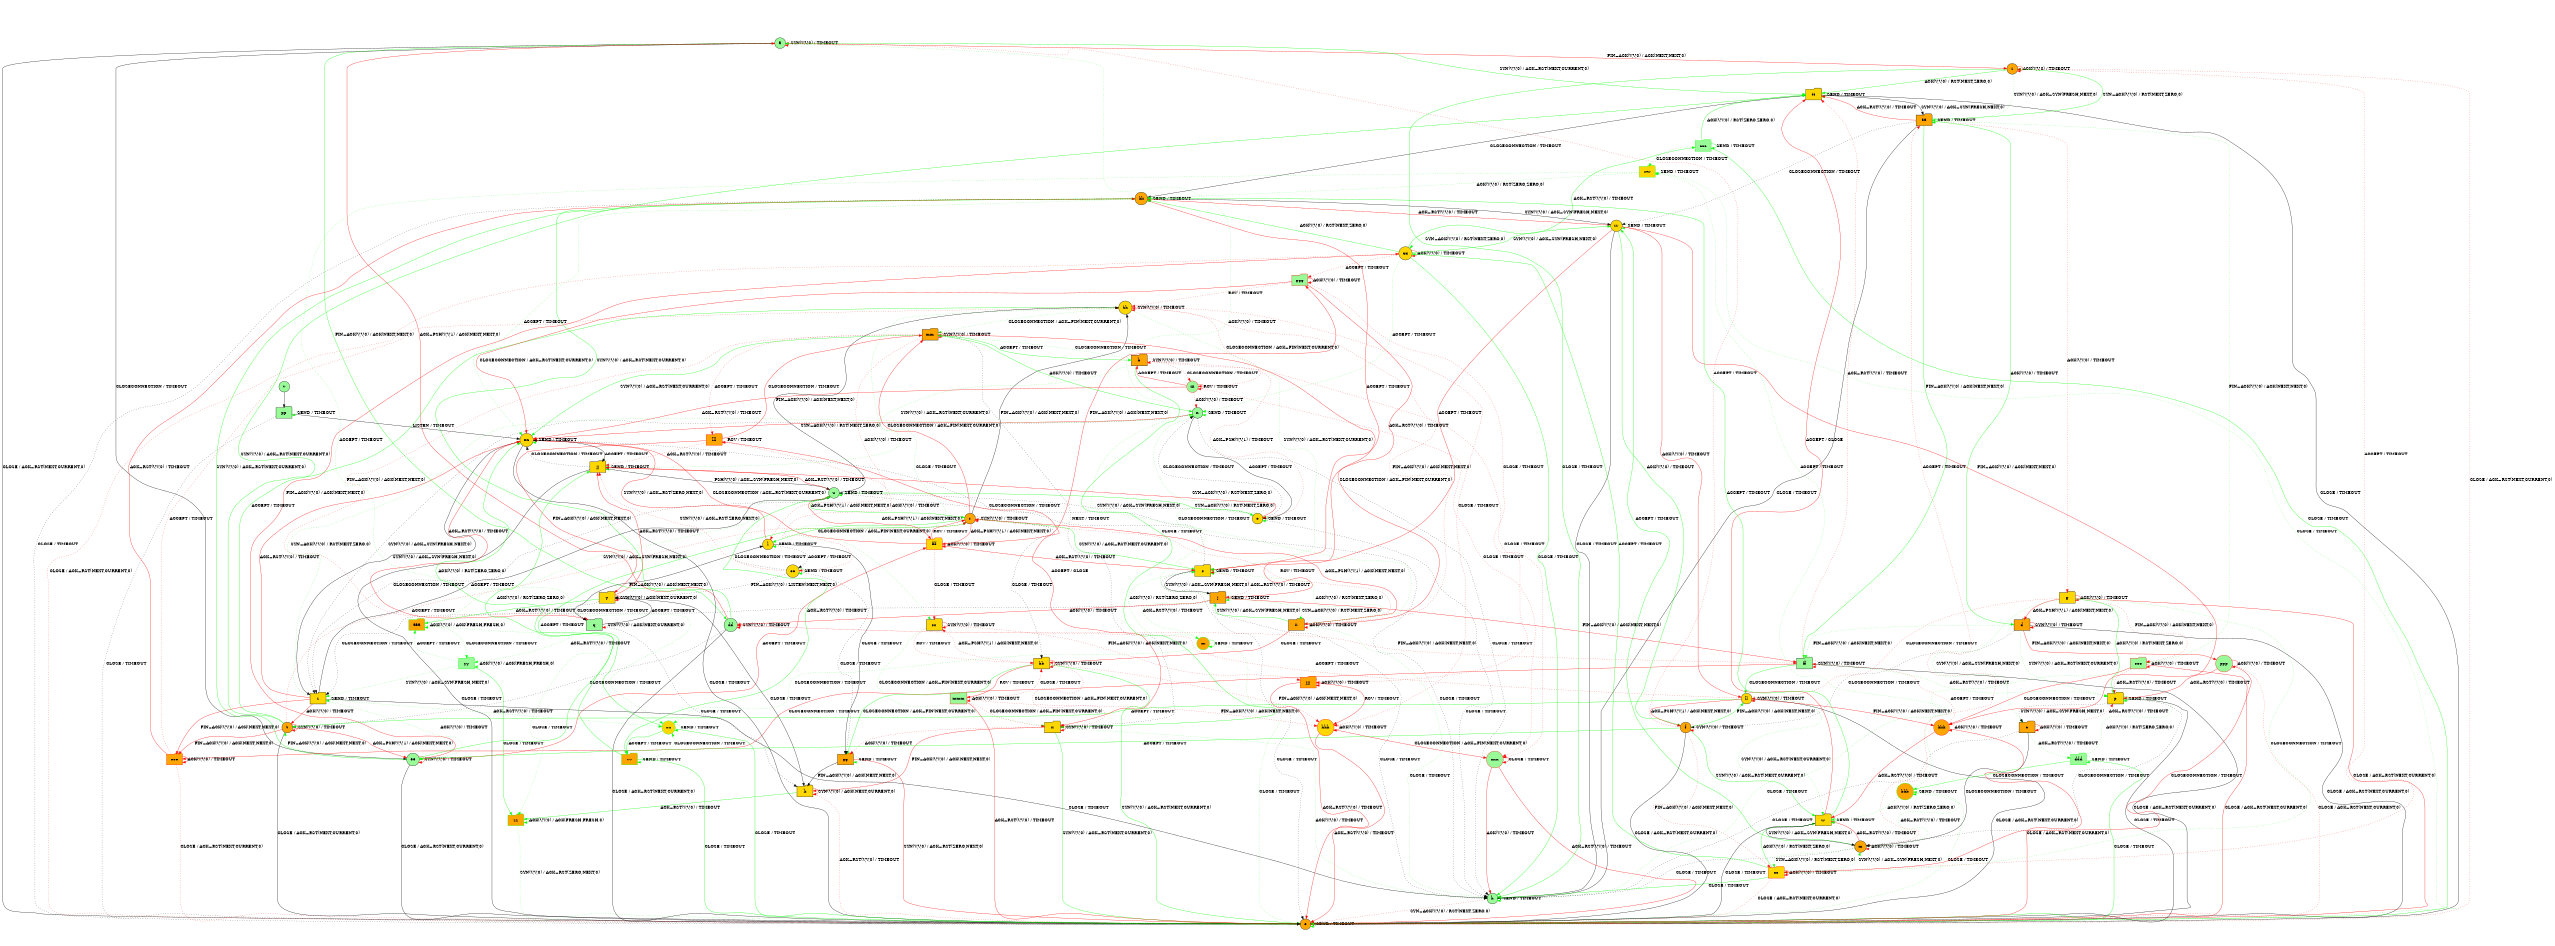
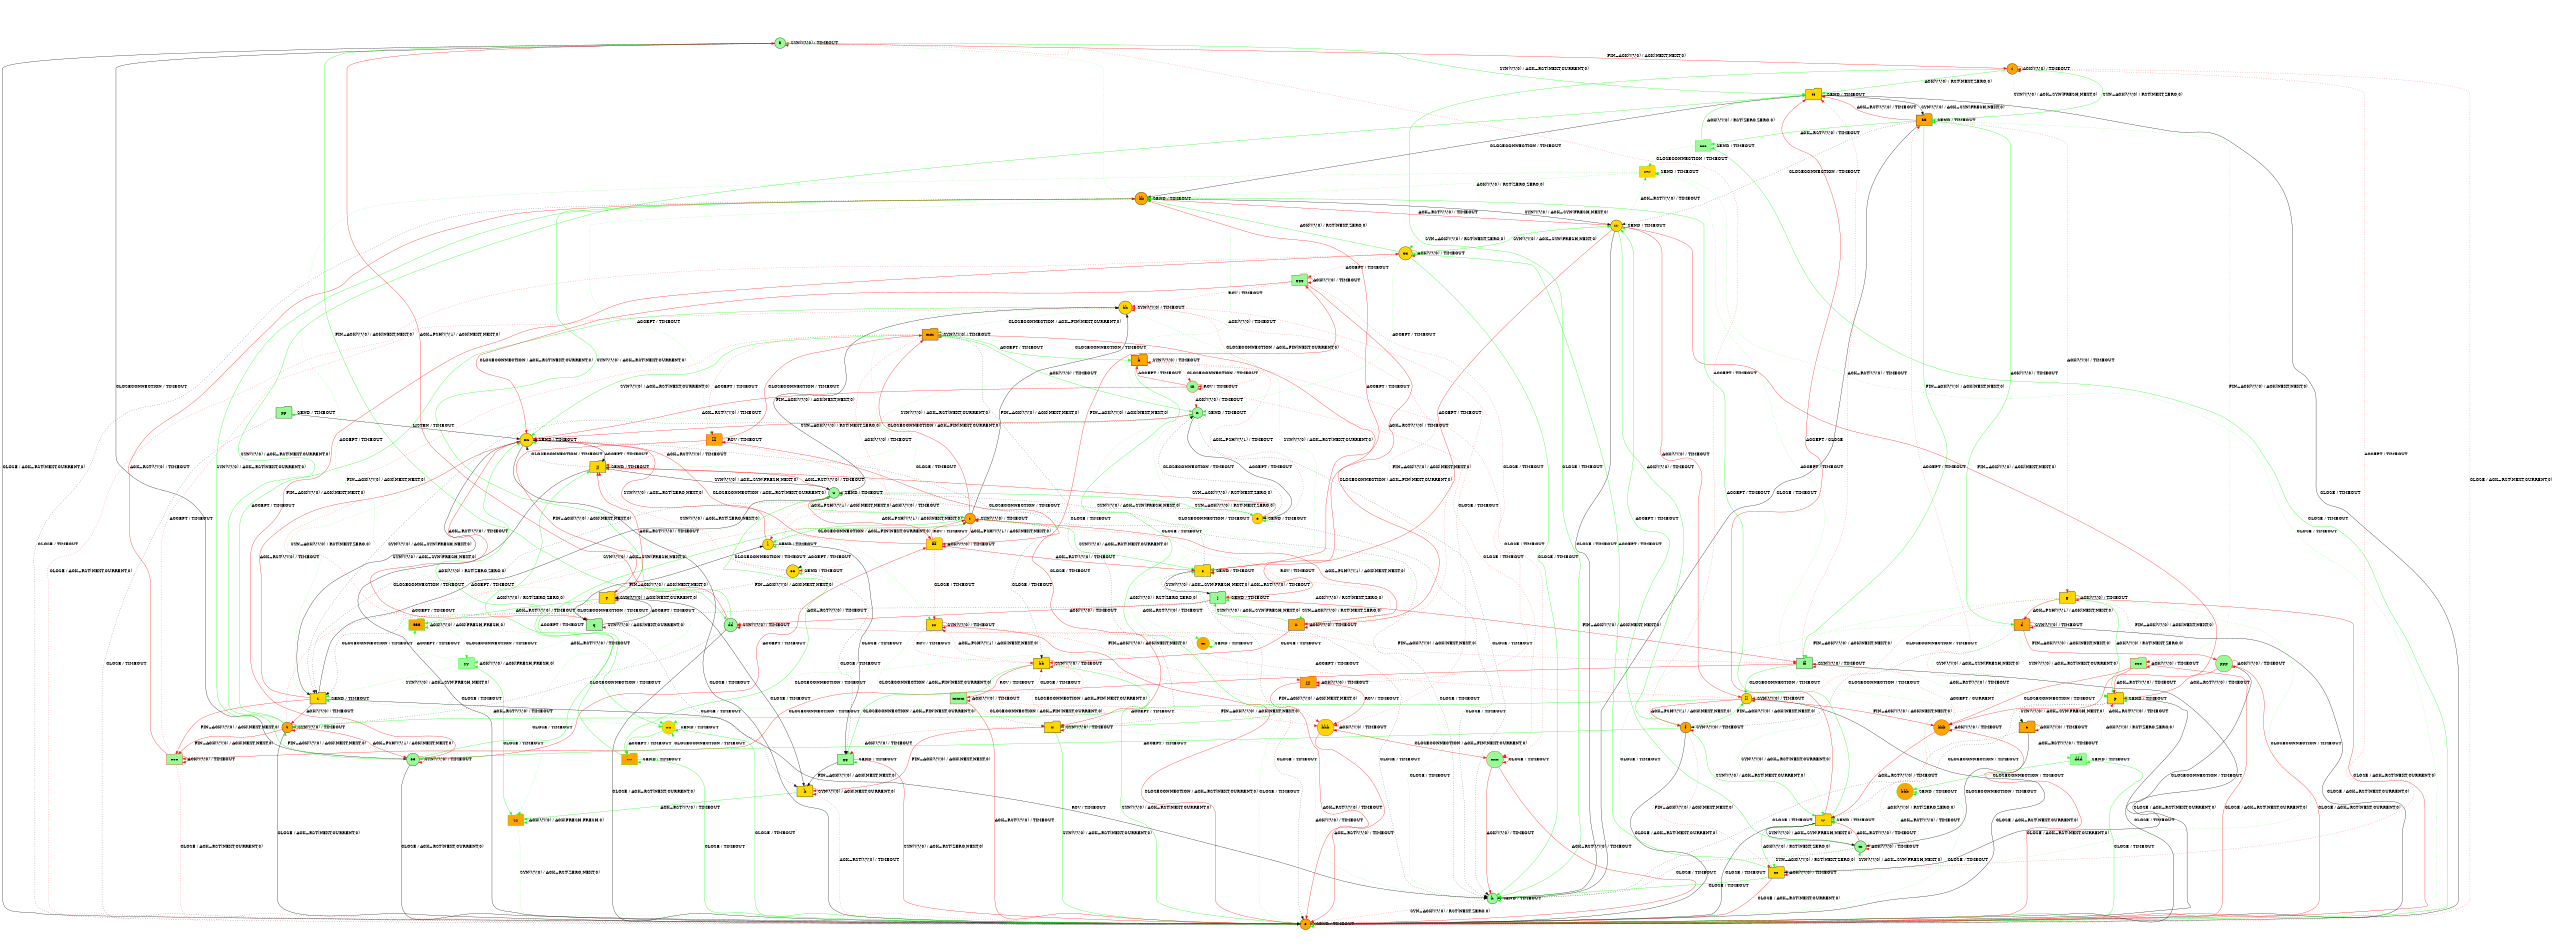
none -> (1636, 203)
(719, 210) -> (728, 215)
(1555, 226) -> (1815, 129)
(284, 387) -> none
(756, 480) -> (756, 480)
(1091, 519) -> (1091, 519)
(1258, 519) -> (1258, 519)
(1070, 571) -> (1070, 571)
(794, 585) -> (794, 585)
(1218, 598) -> (1218, 598)
(2116, 678) -> (2116, 678)
(1972, 699) -> (1972, 699)
(418, 728) -> none
none -> (1244, 735)
(175, 760) -> (175, 760)
(845, 760) -> (845, 760)
(1819, 769) -> (1712, 656)
(2074, 794) -> (1968, 744)
(1089, 808) -> (1089, 808)
(2100, 830) -> (2100, 830)
(1860, 847) -> (1860, 847)
(1776, 873) -> (1776, 873)
(1549, 921) -> (1549, 921)
(1955, 921) -> (1955, 921)
